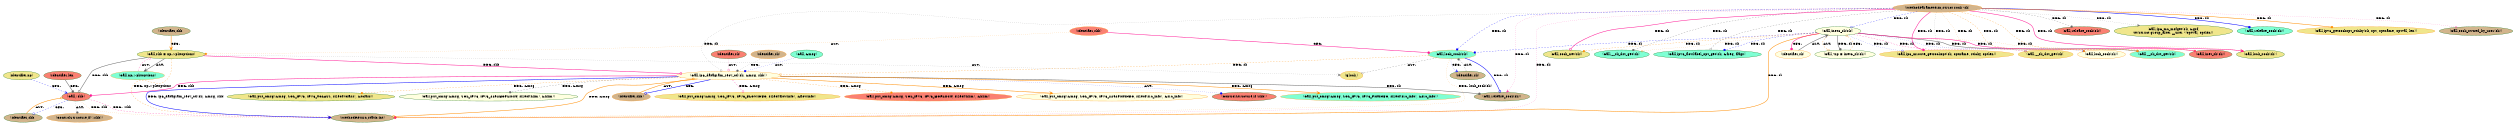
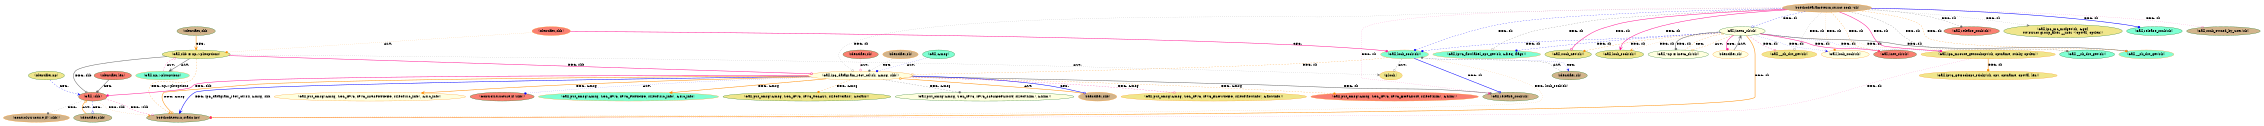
(2156, 14) -> (1988, 64)
(1707, 54) -> (1487, 54)
(81, 107) -> (73, 107)
(1181, 112) -> (1094, 117)
